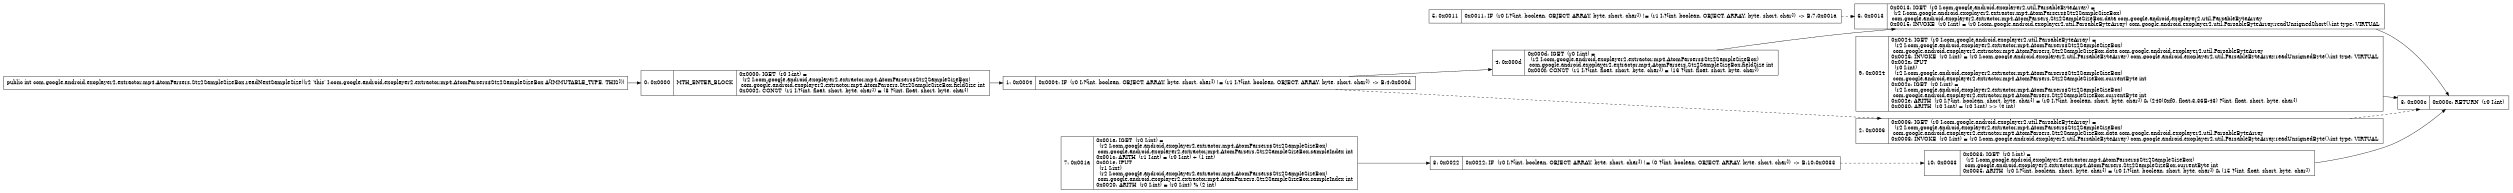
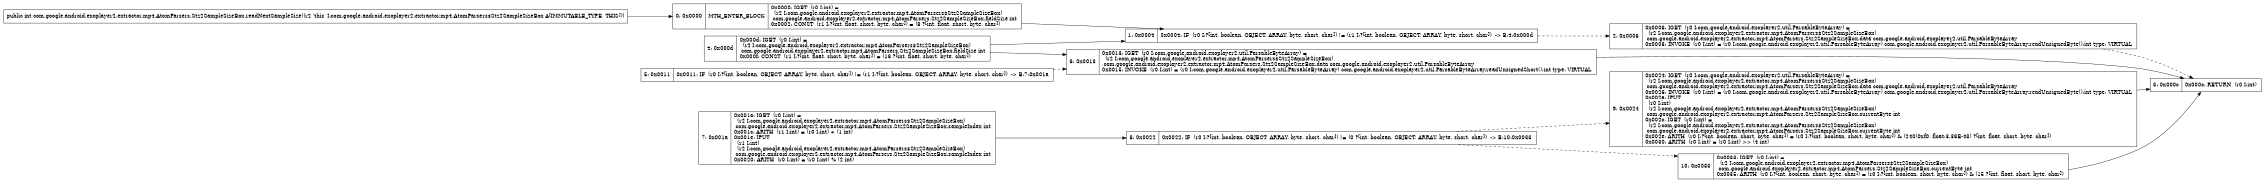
(1419, 73) -> (1056, 43)
none -> (1531, 127)
